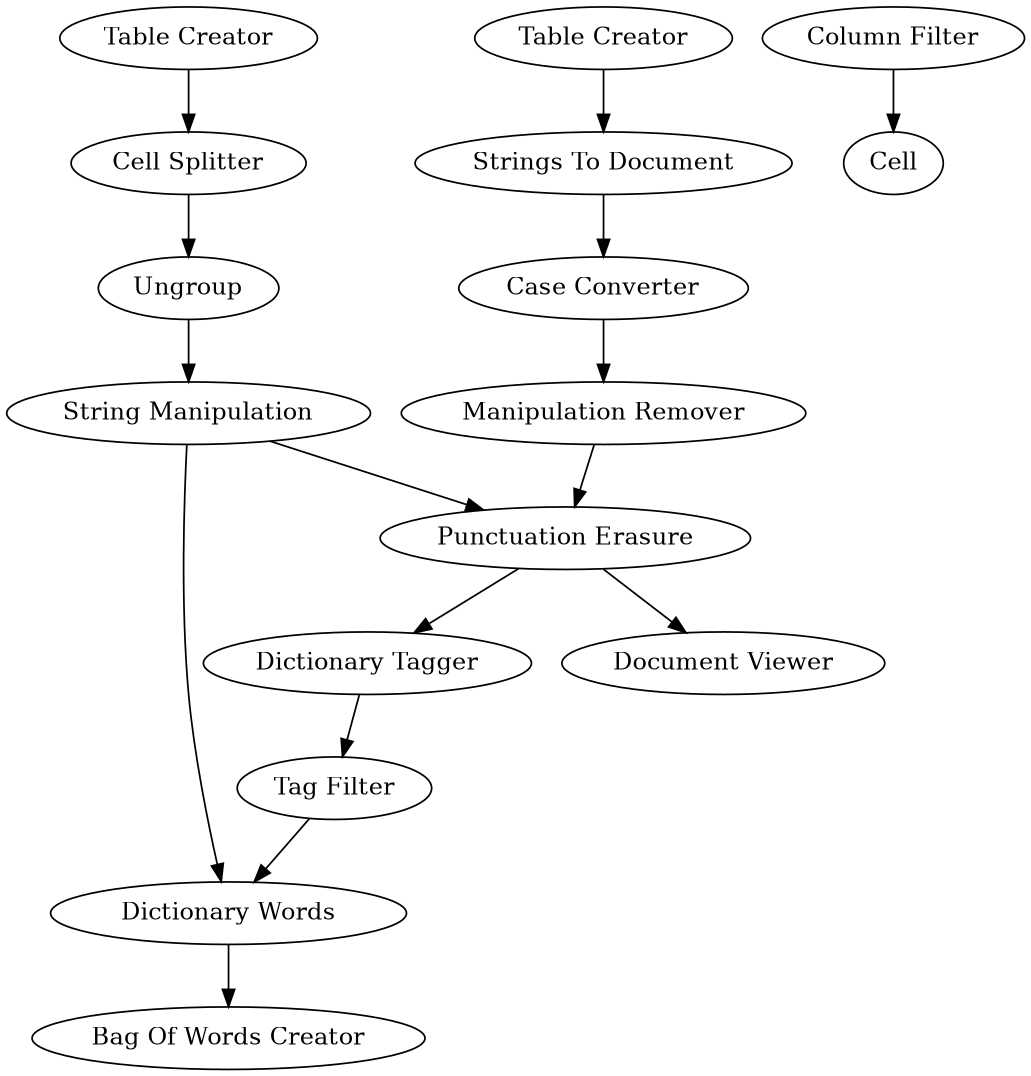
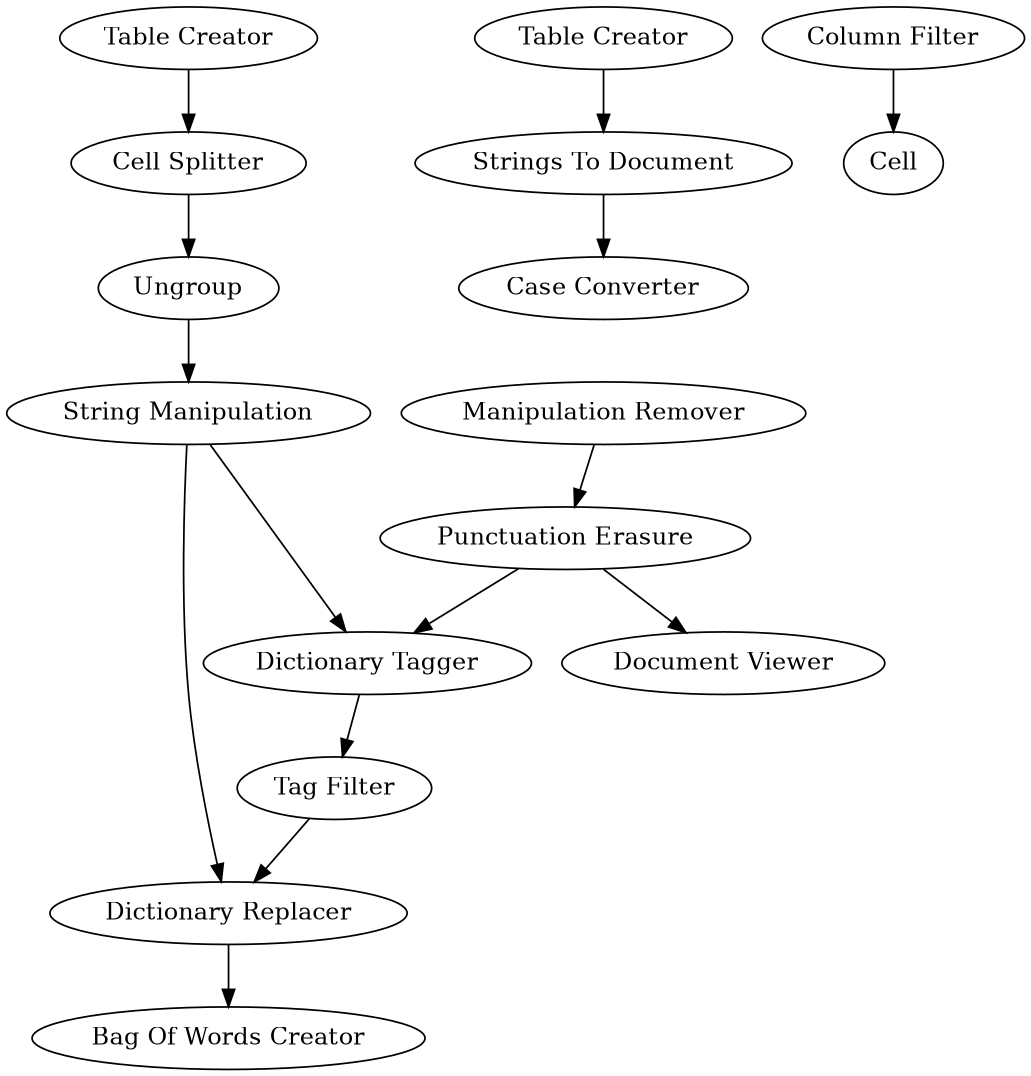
(604, 342) -> none
(368, 473) -> (273, 531)
(229, 913) -> (229, 913)
